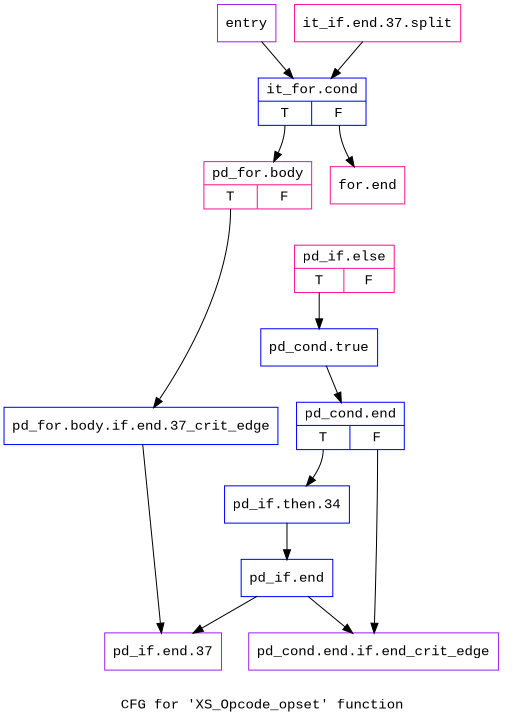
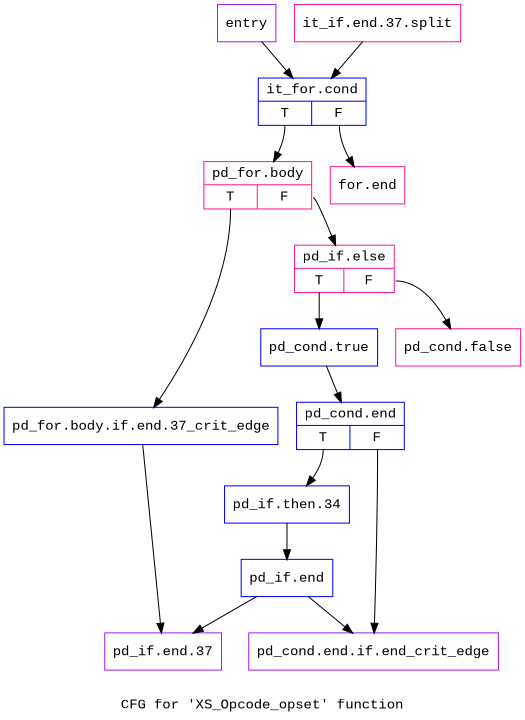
none -> (323, 216)
none -> (458, 347)
